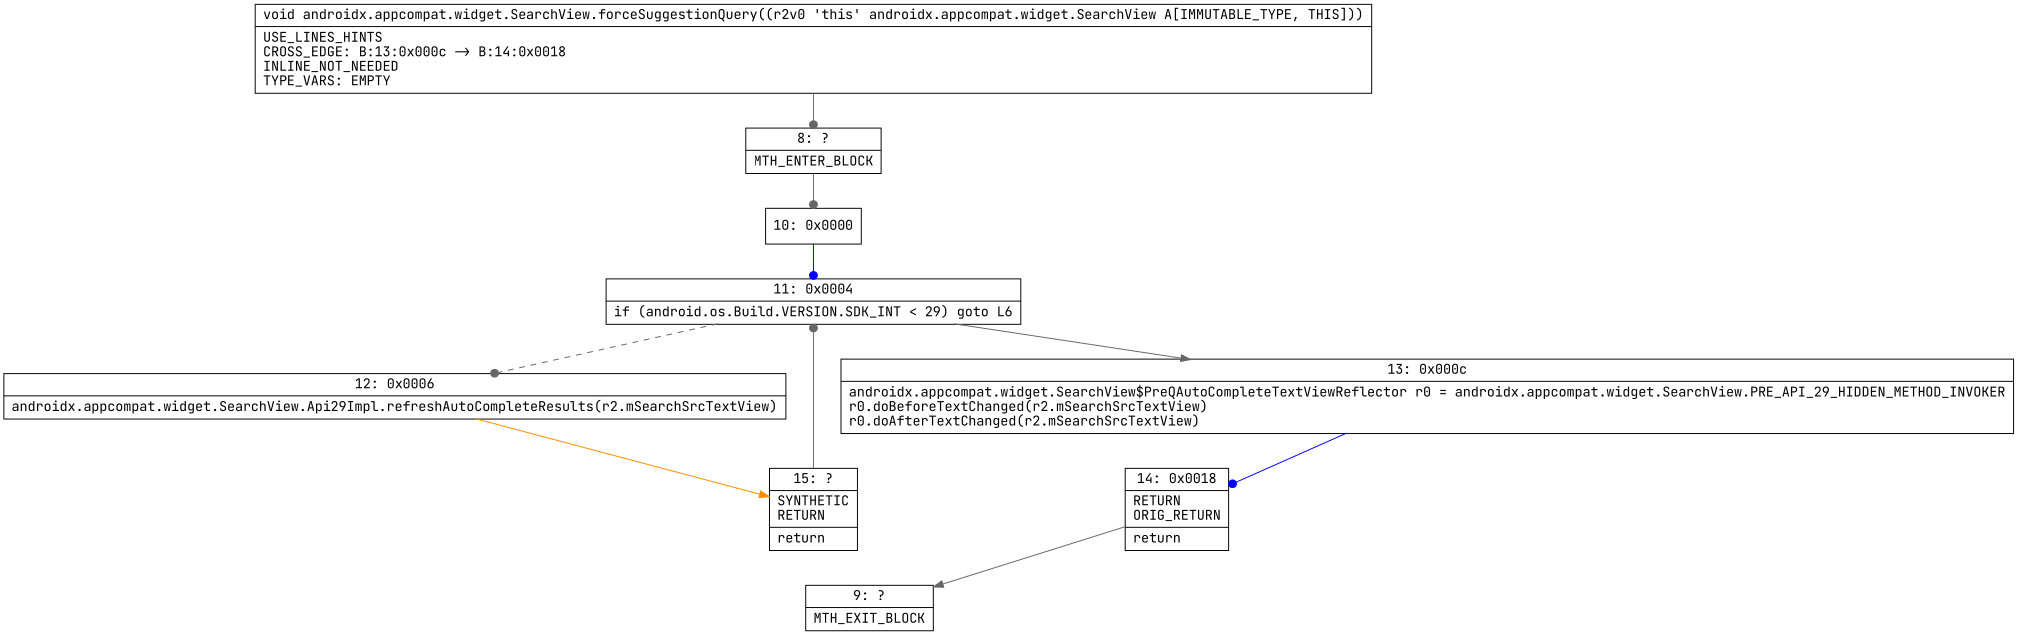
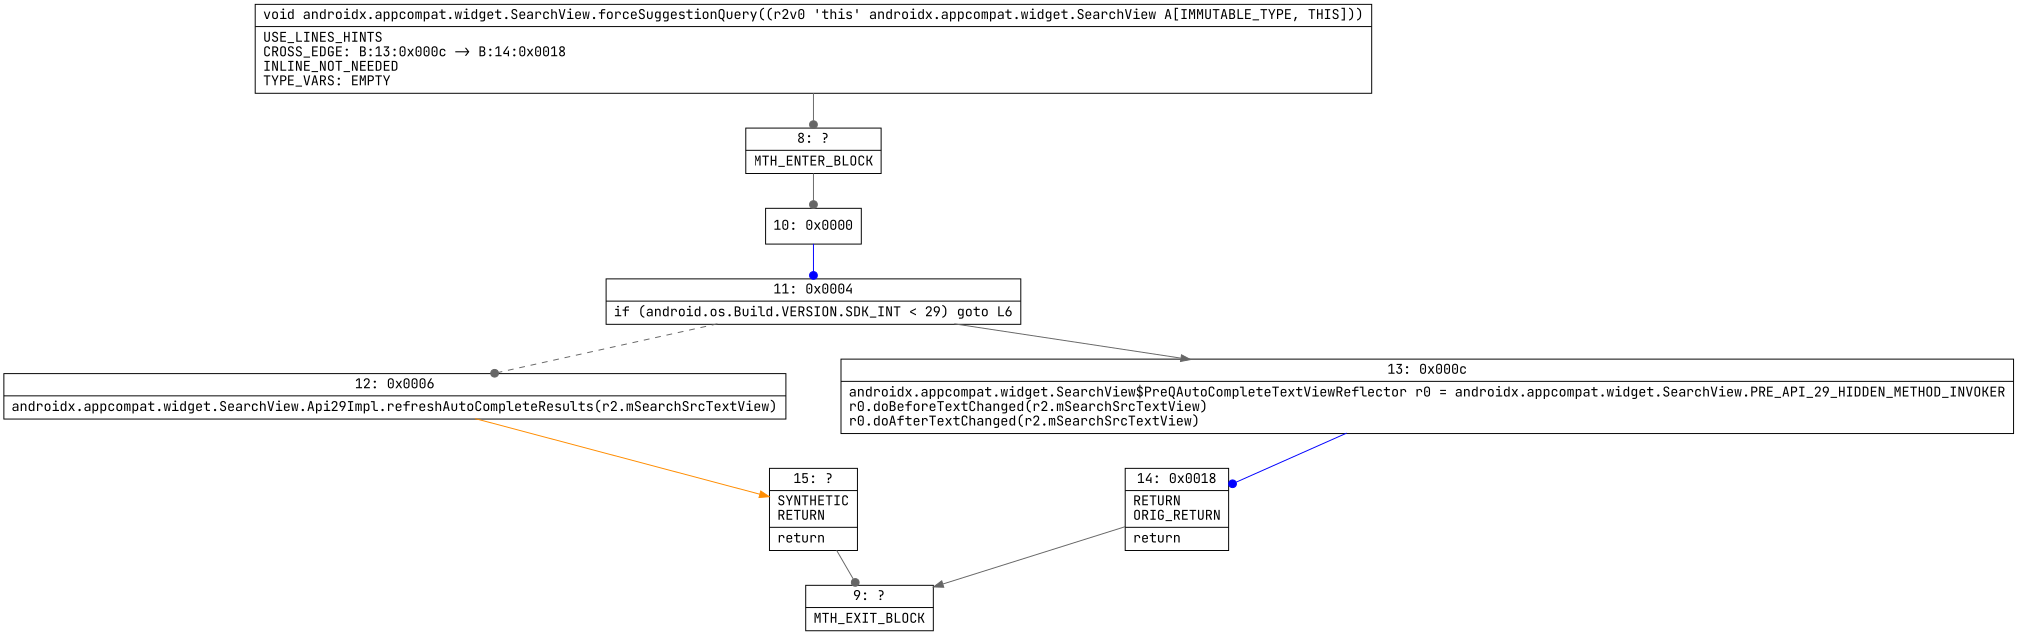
(813, 400) -> (845, 565)
